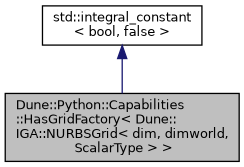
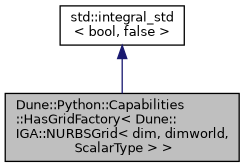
(122, 25) -> (122, 25)
